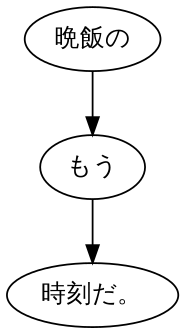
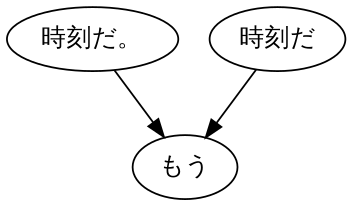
(93, 39) -> (278, 39)
(93, 222) -> (134, 96)
